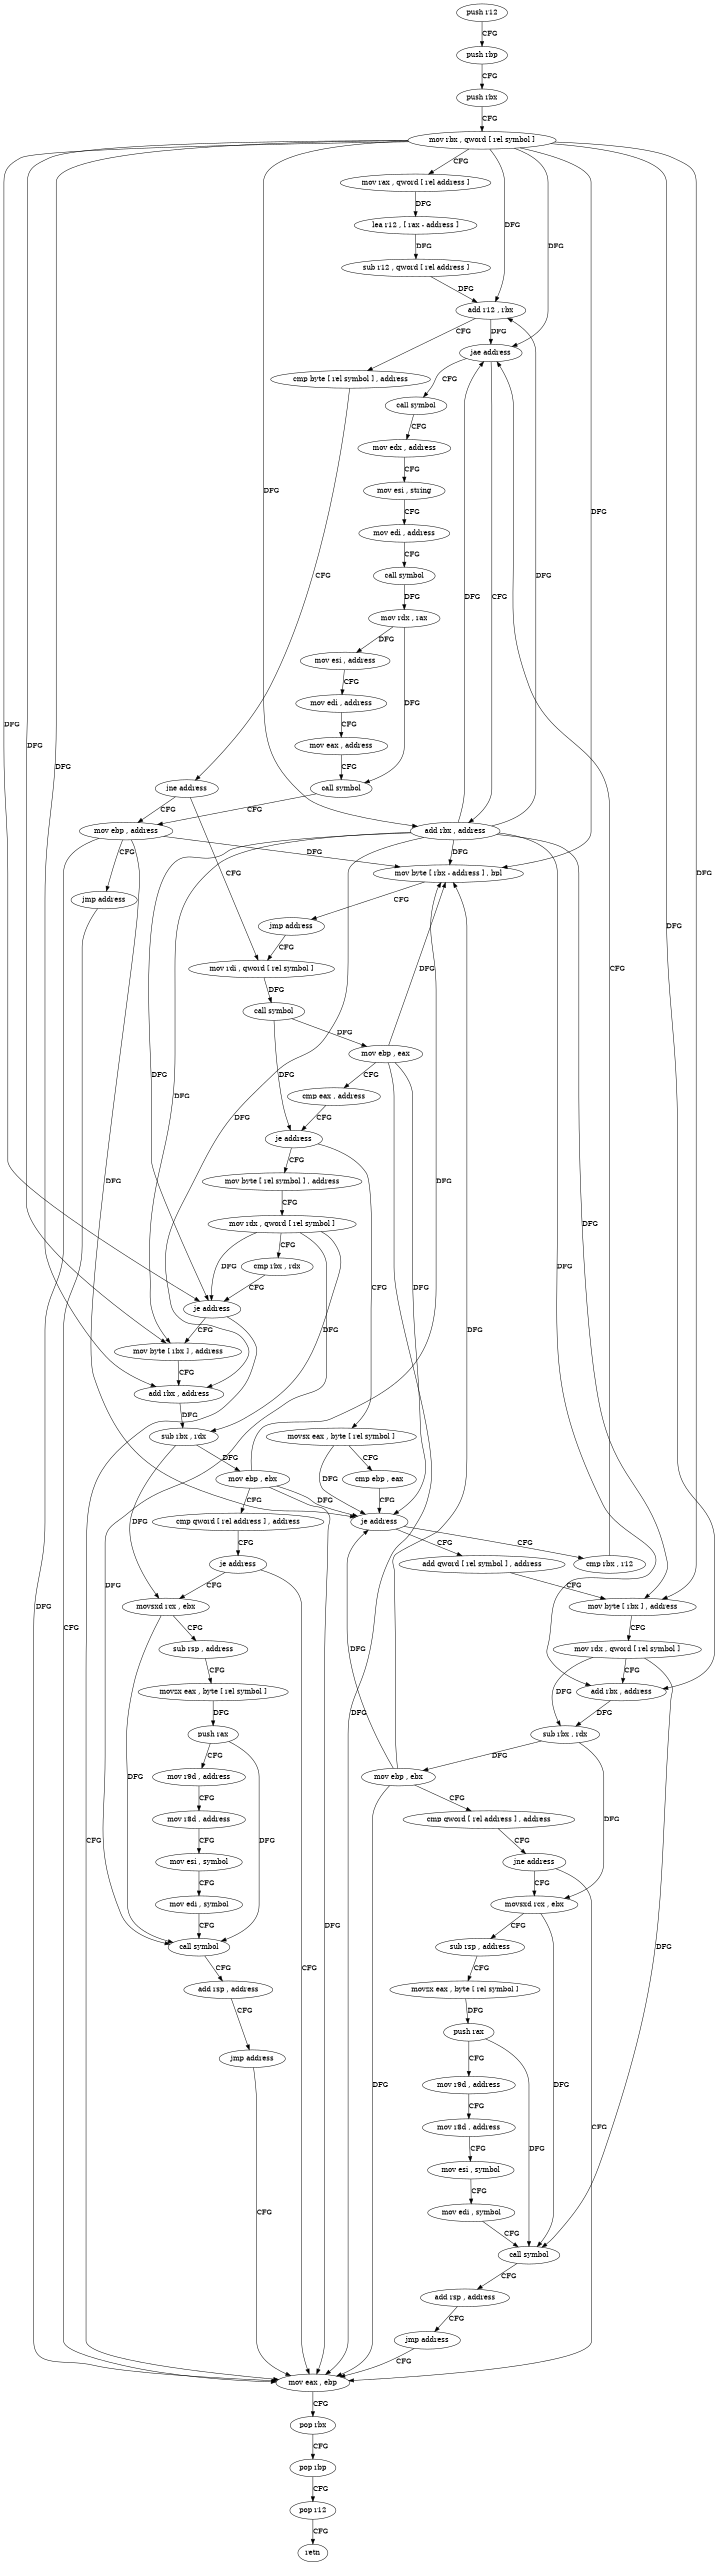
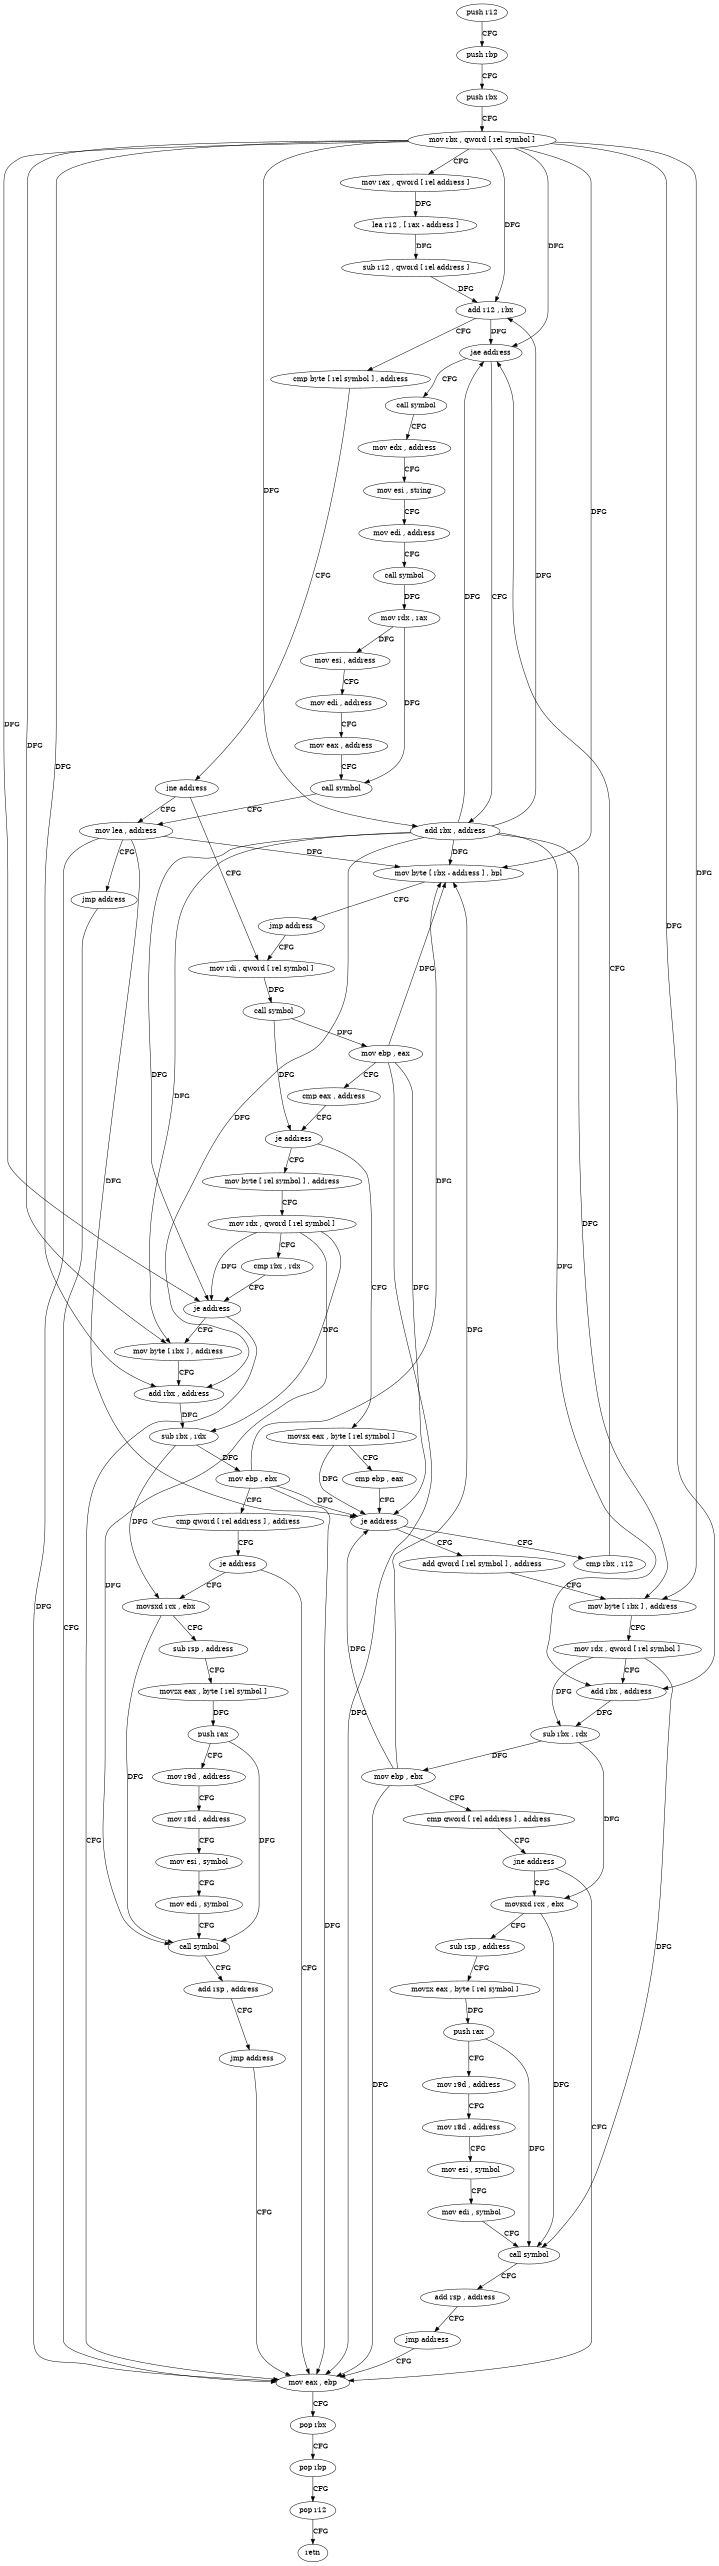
(126, 831) -> (126, 831)
